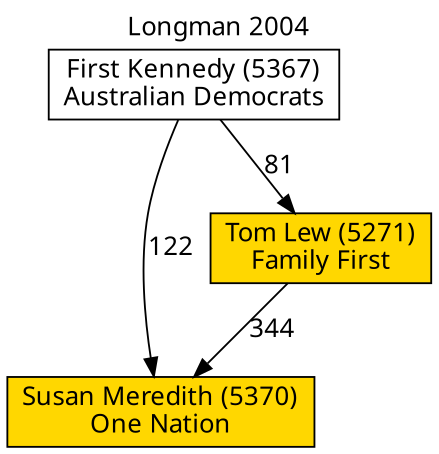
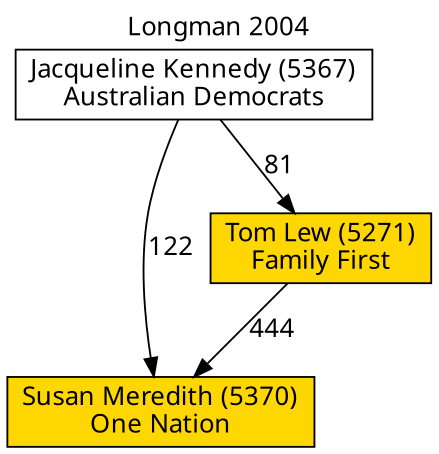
(194, 85) -> (194, 85)
(272, 330) -> (272, 330)
